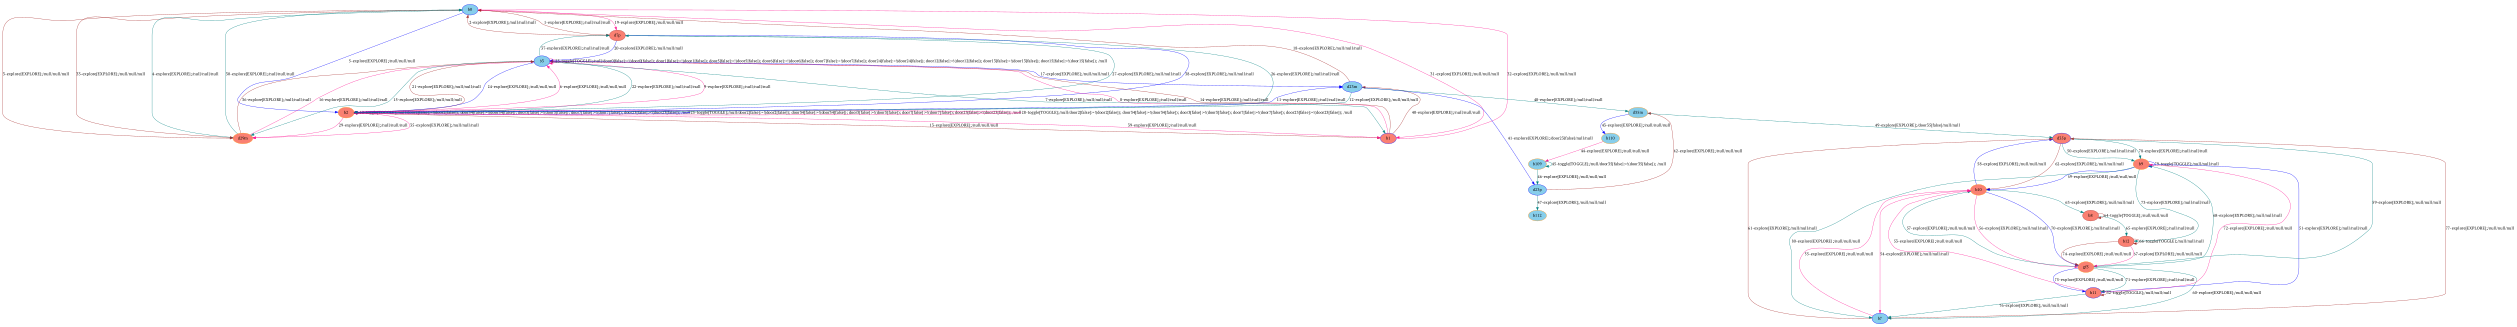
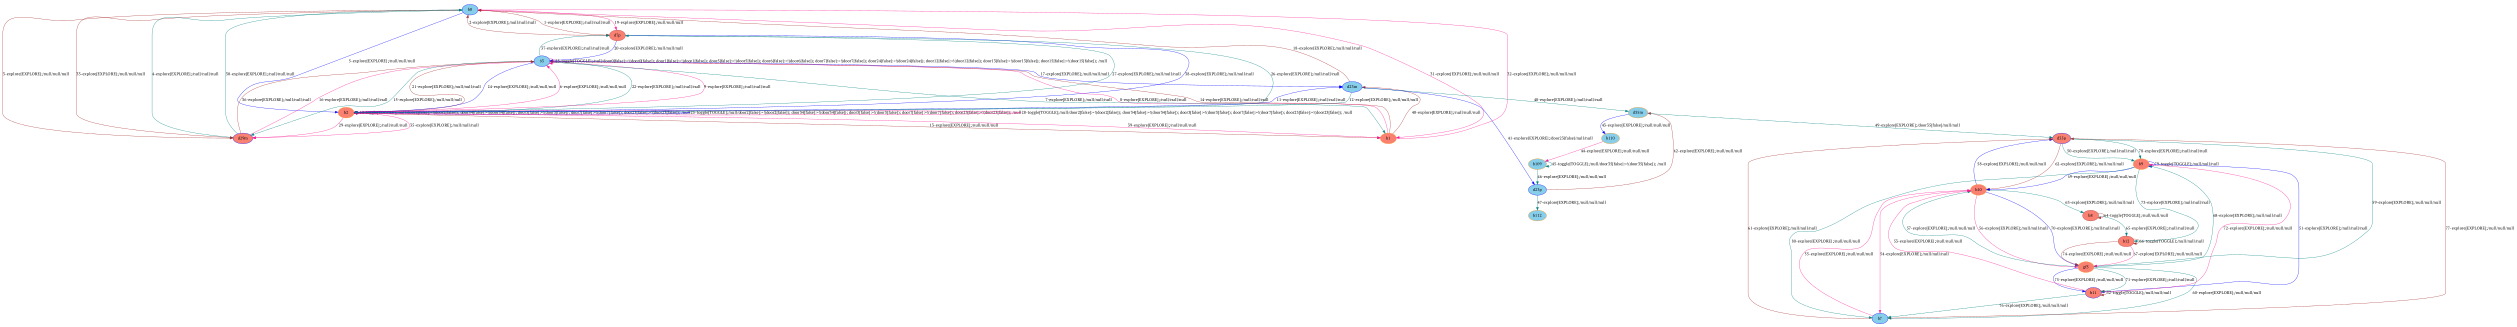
(243, 138) -> (243, 138)
(1388, 138) -> (1388, 138)
